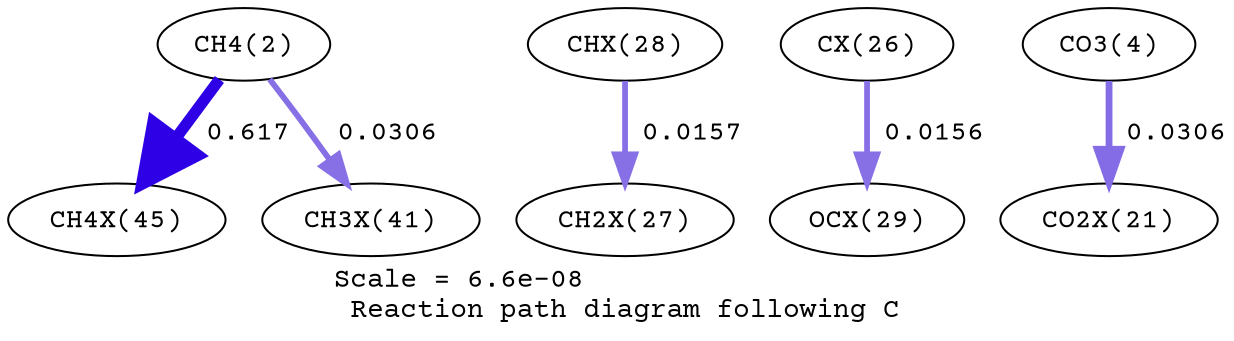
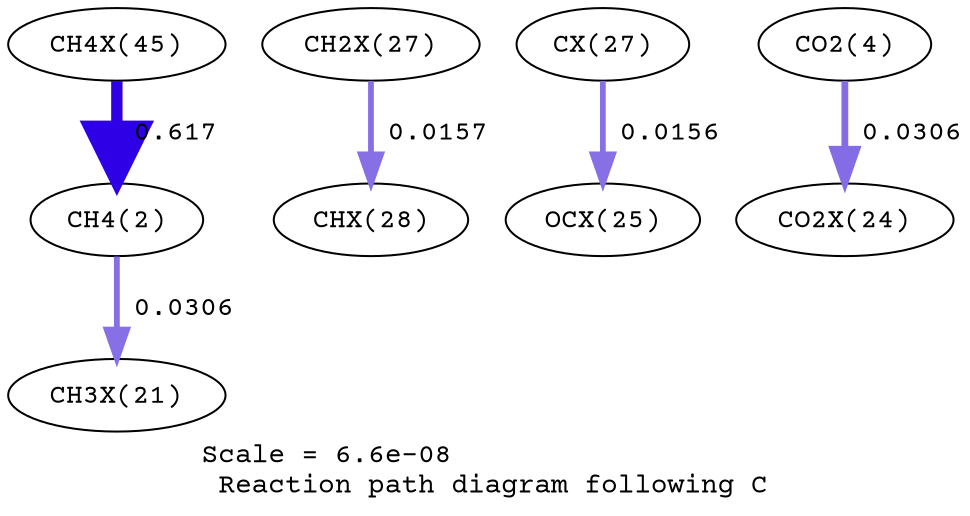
(867, 44) -> (603, 44)
(1109, 44) -> (845, 44)
(198, 109) -> (117, 104)
(625, 118) -> (371, 118)
(371, 220) -> (117, 395)
(867, 220) -> (603, 220)
(1109, 220) -> (845, 220)
